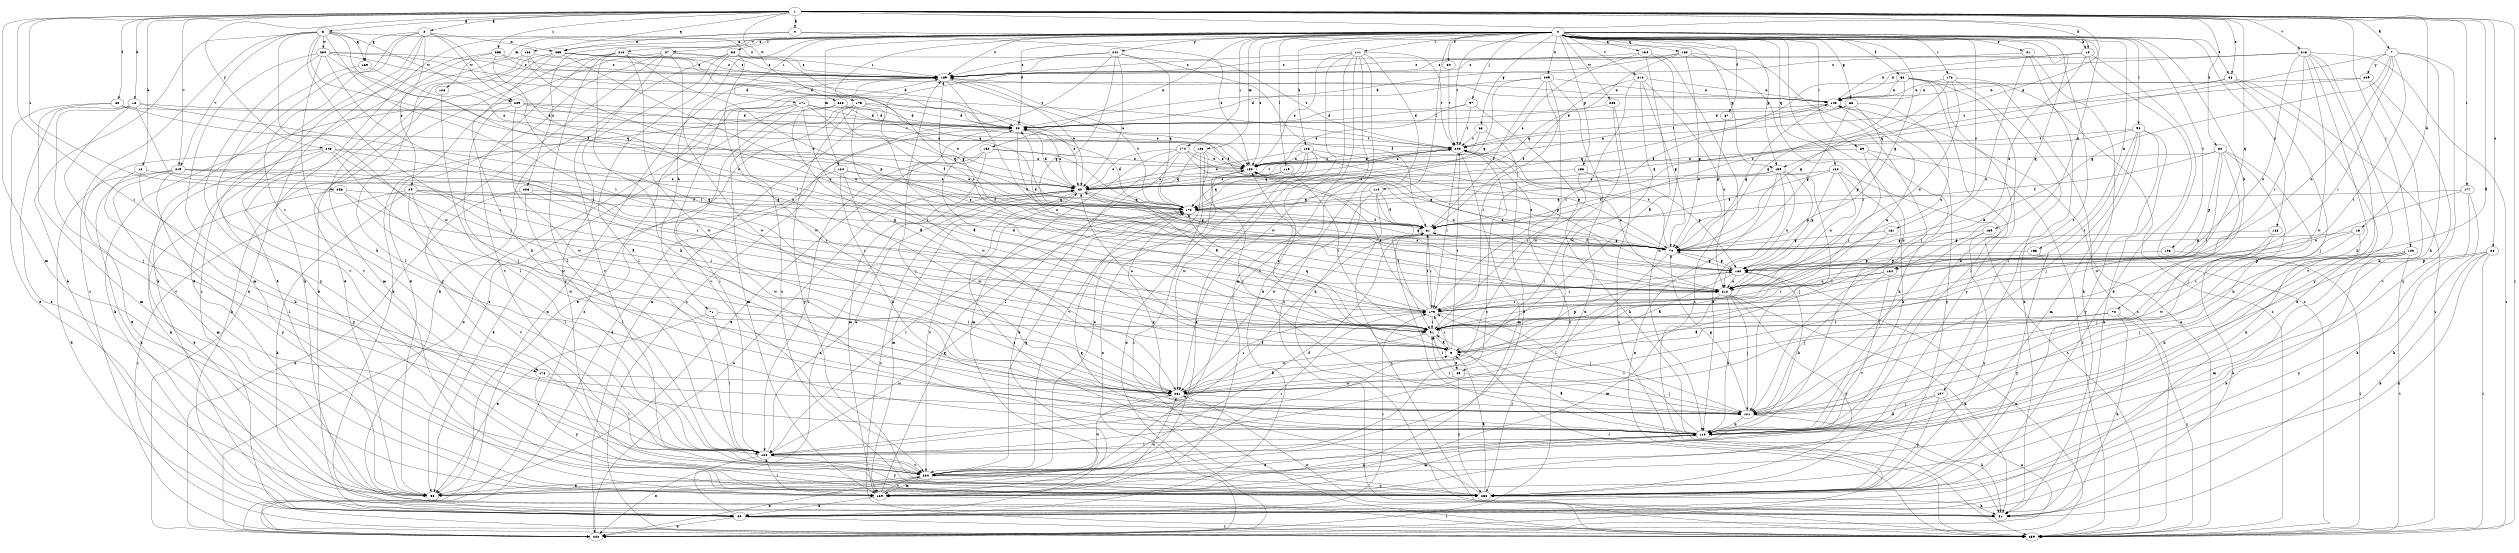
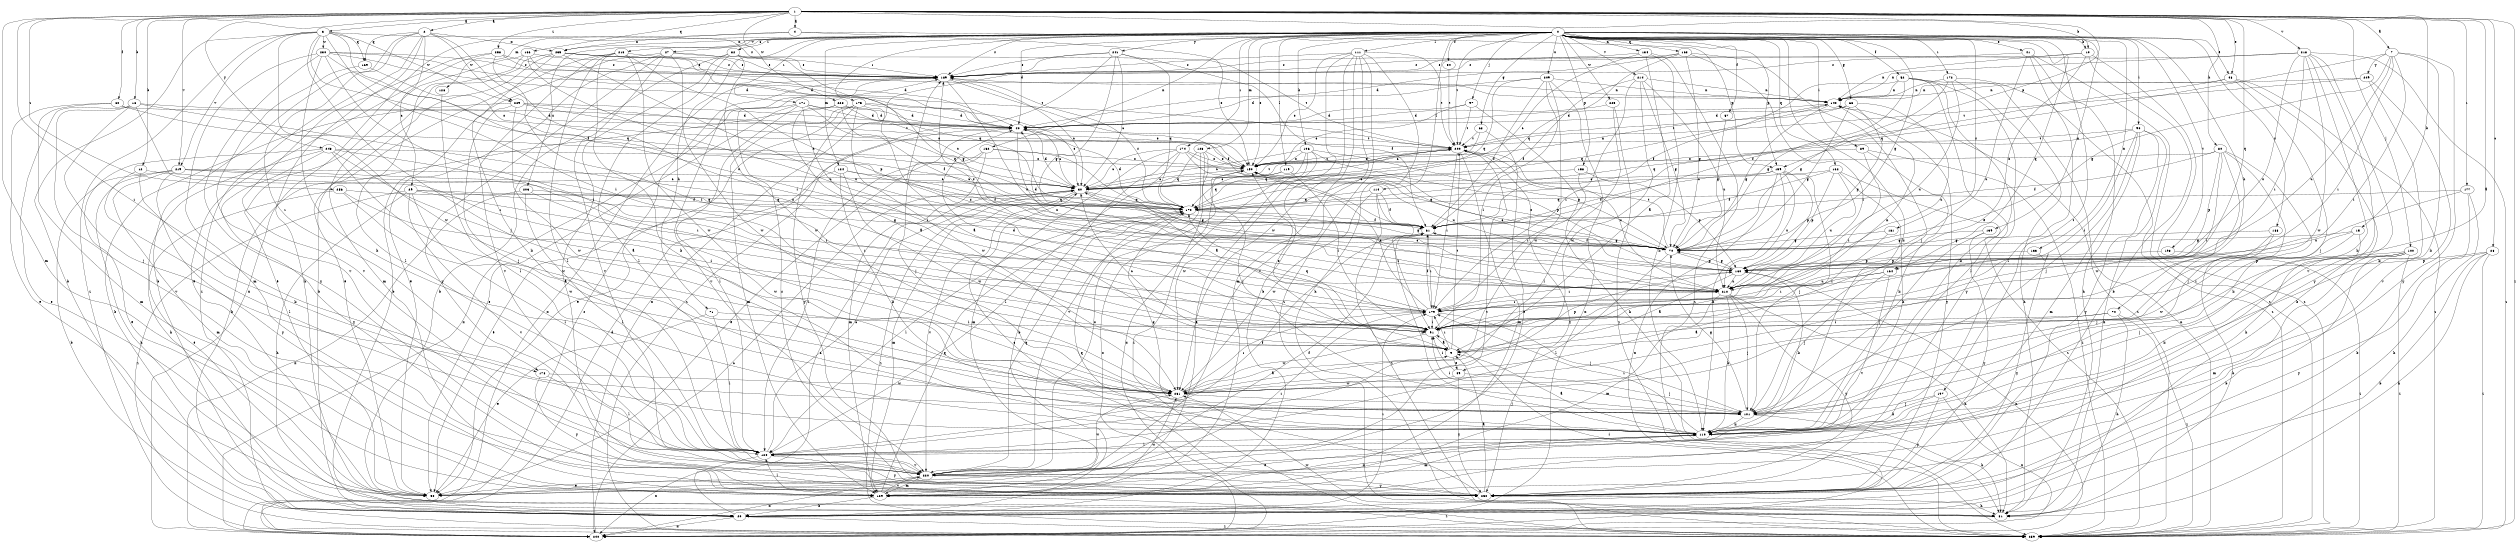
(566, 282) -> (566, 282)
none -> (2290, 319)
